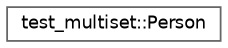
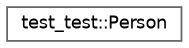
(114, 24) -> (94, 24)
